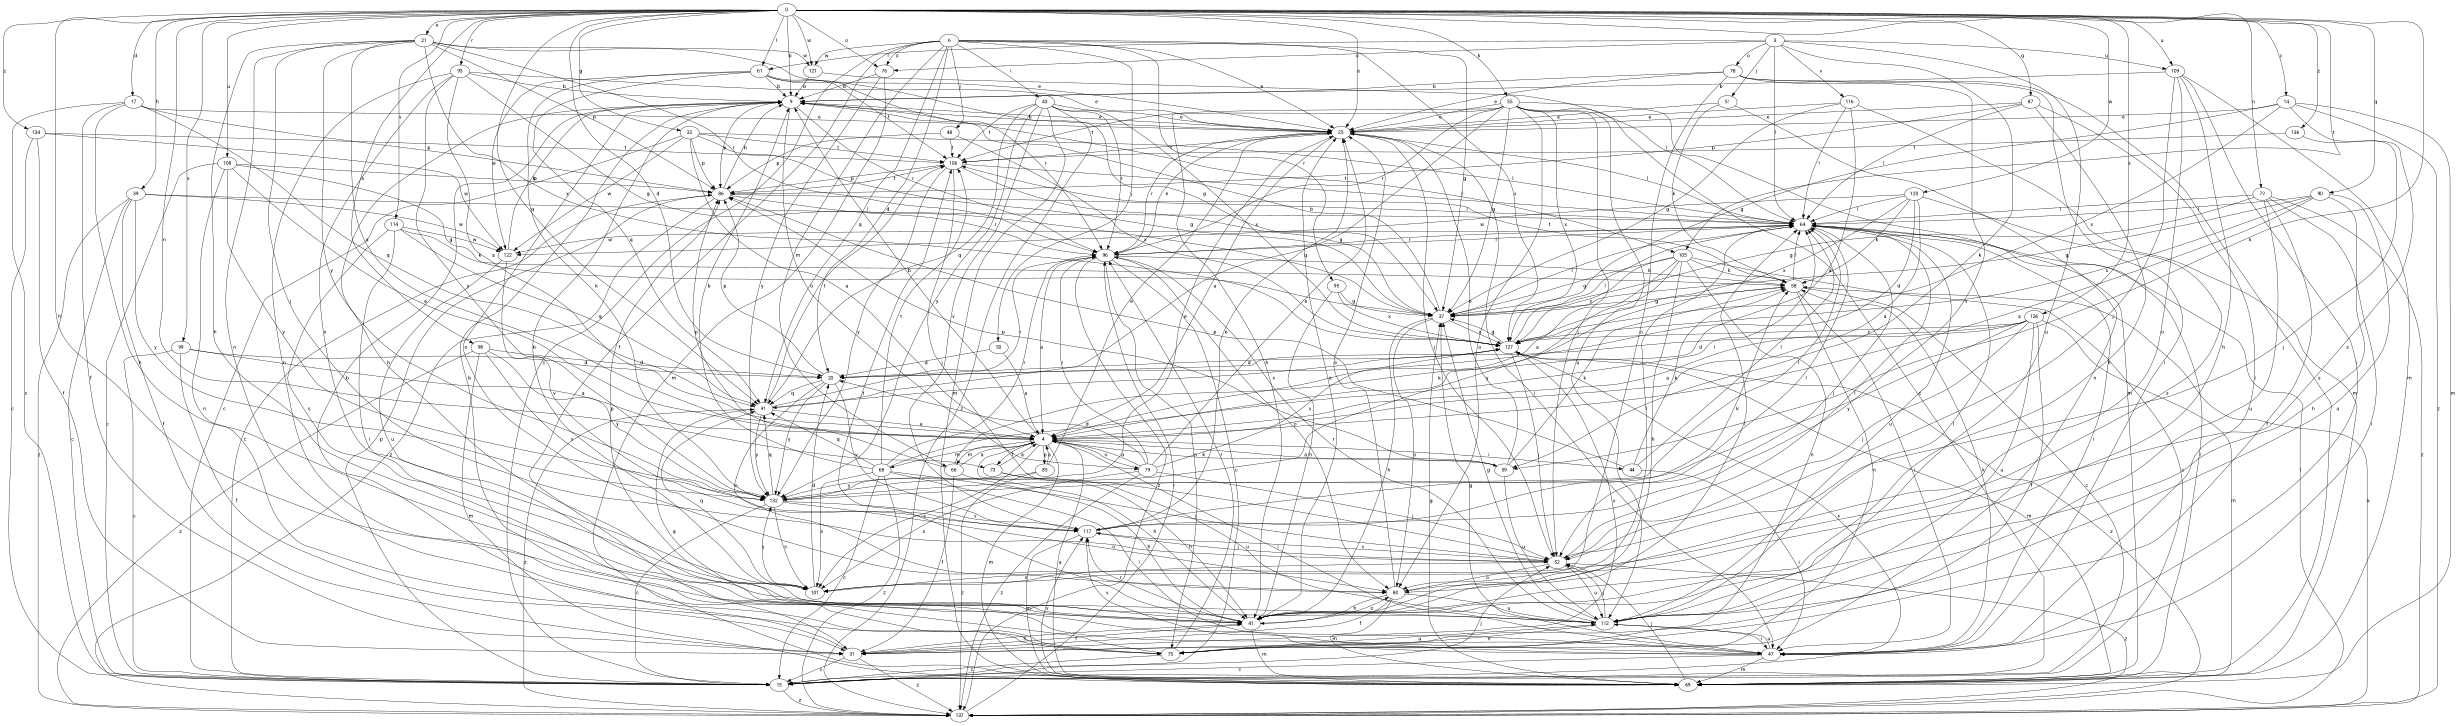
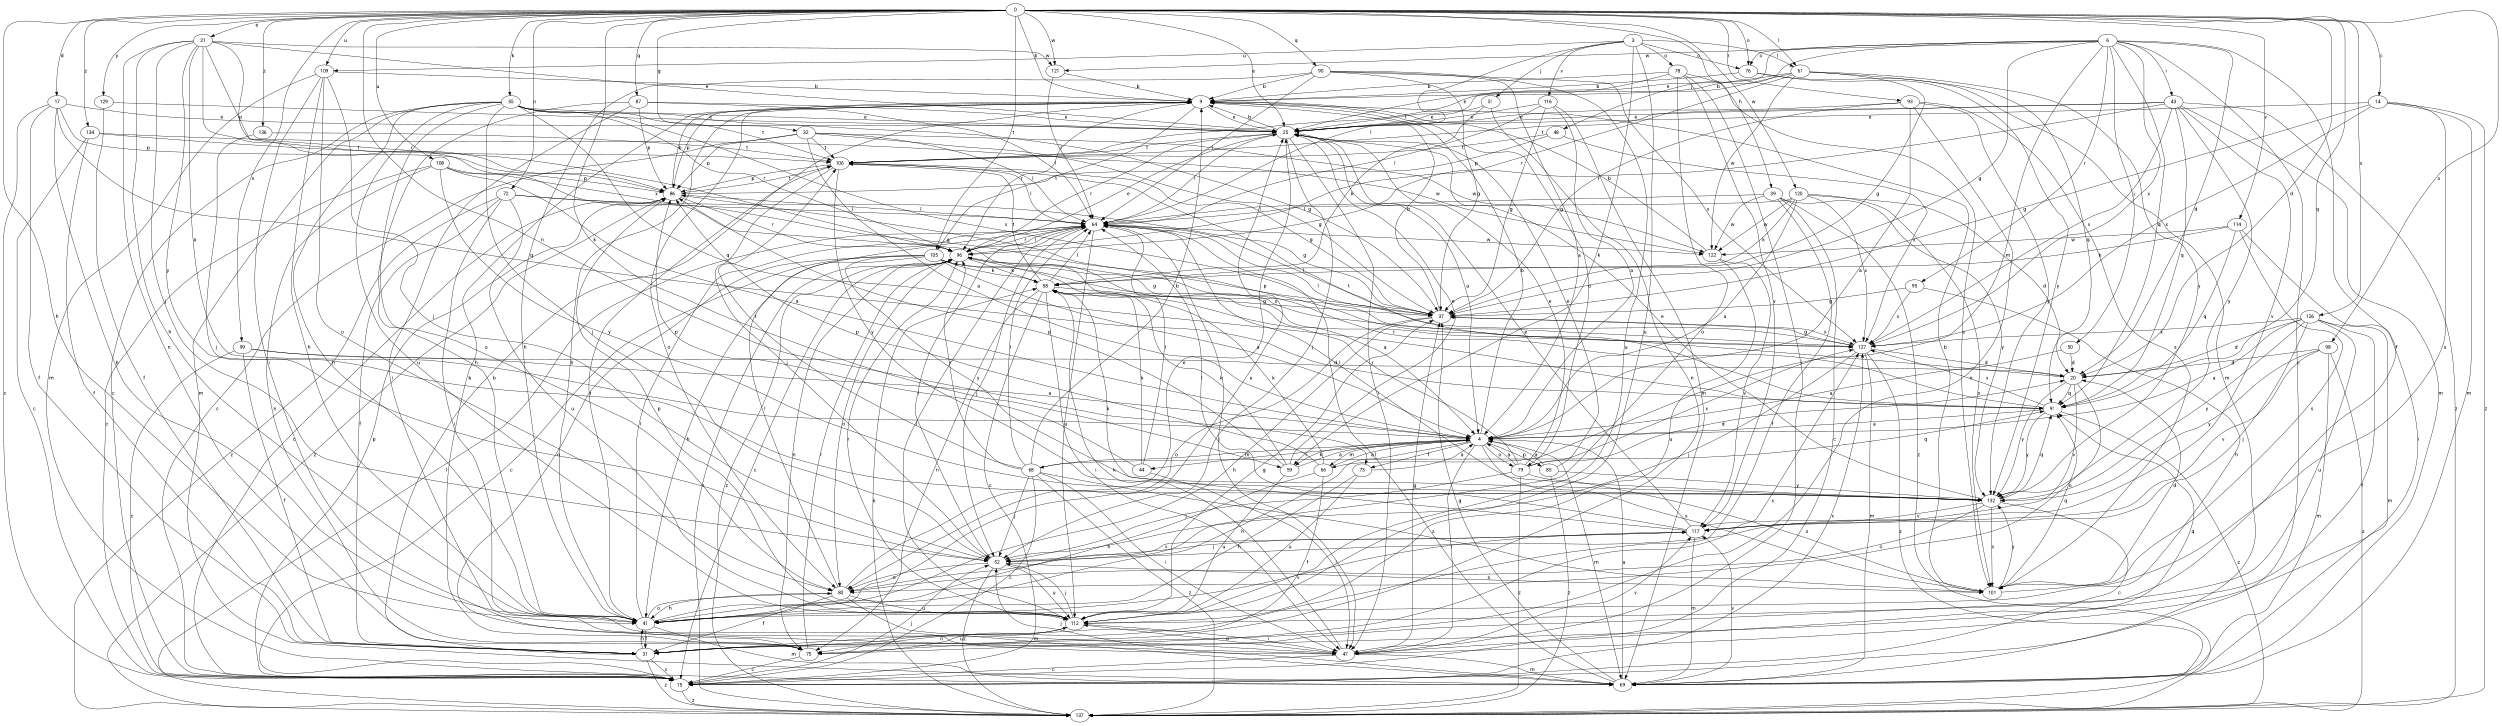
(623, 95) -> (1262, 84)
none -> (104, 102)
(596, 286) -> (2199, 286)
(2312, 375) -> (1975, 215)
(1121, 578) -> (1298, 578)
